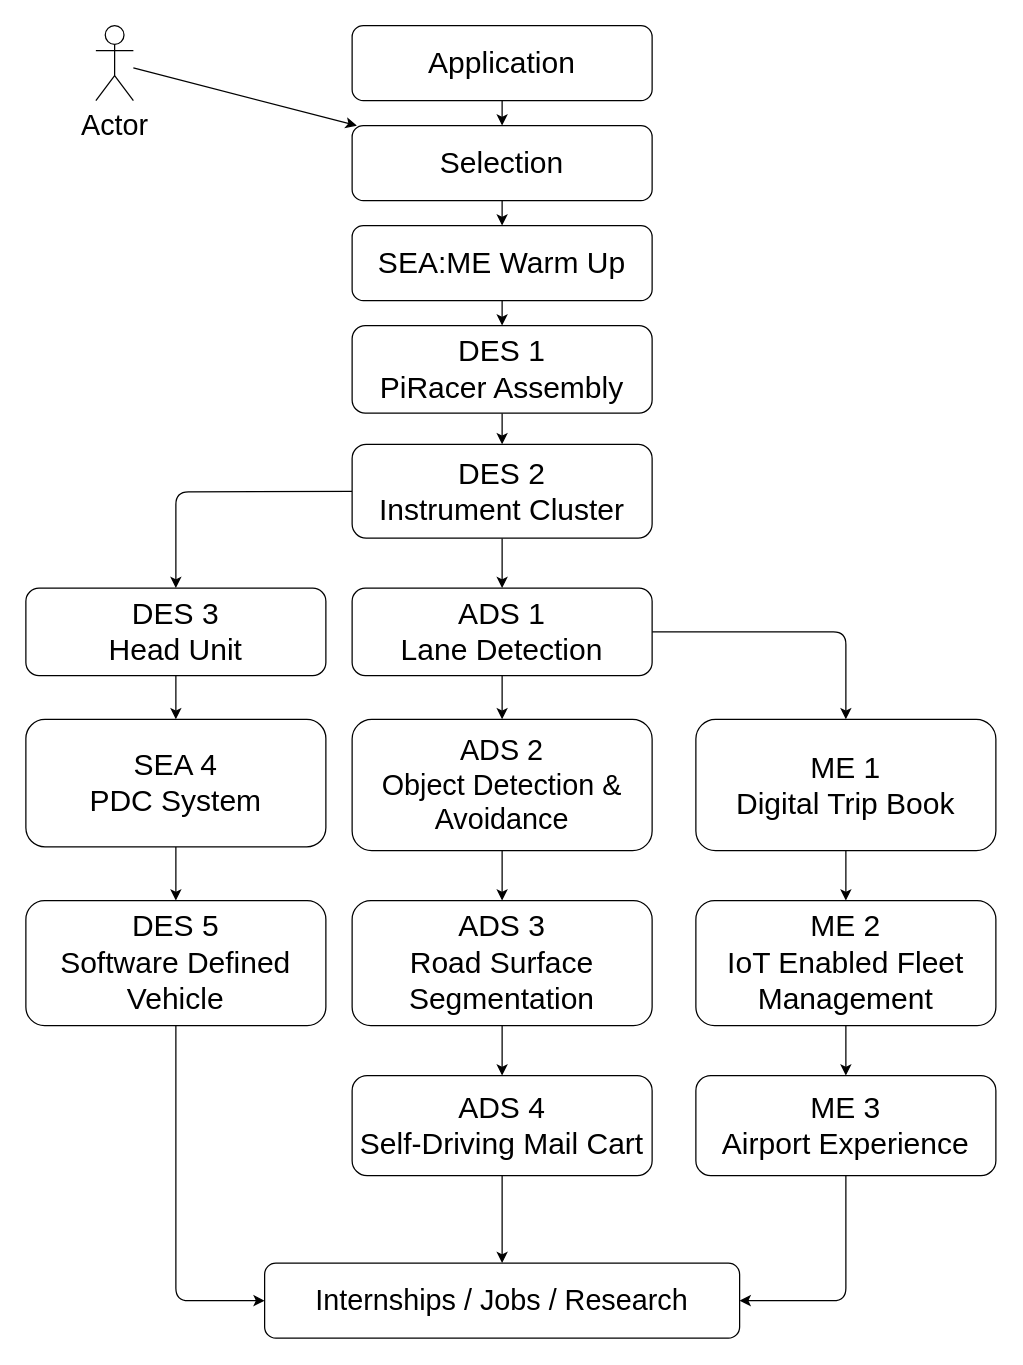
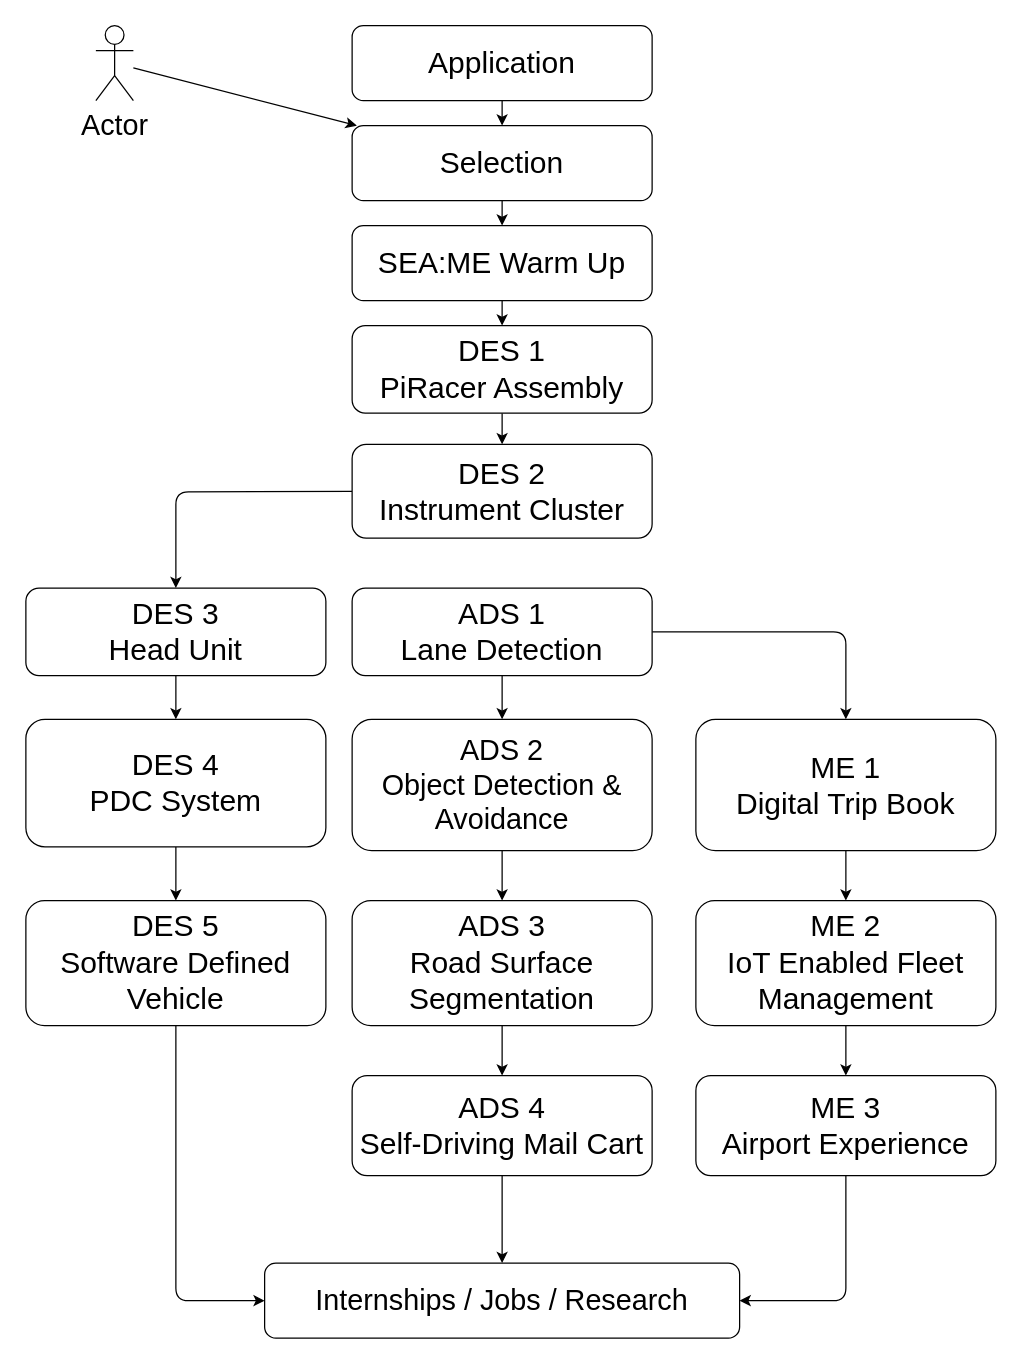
(502, 559) -> none
(176, 783) -> (176, 783)
